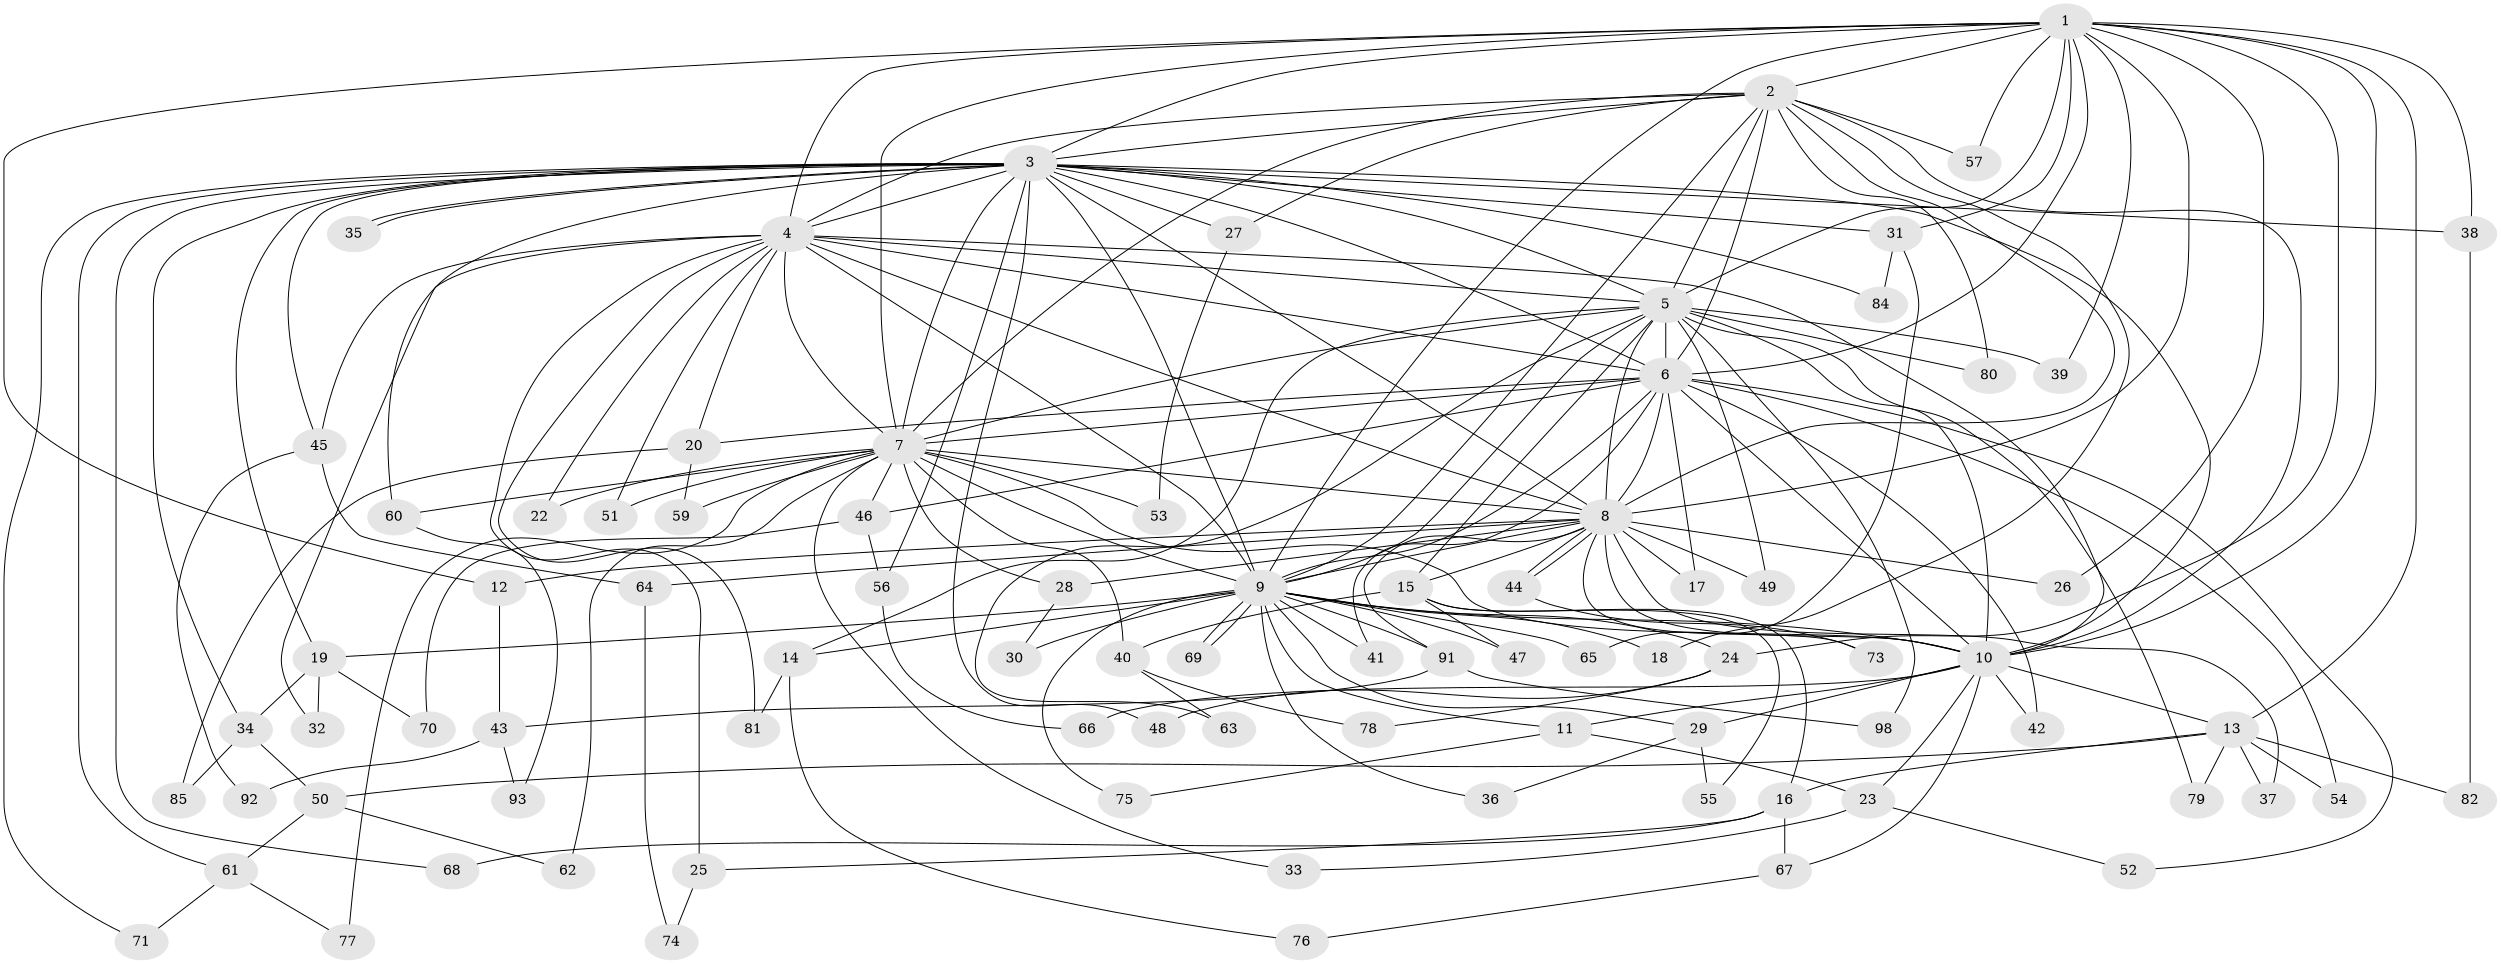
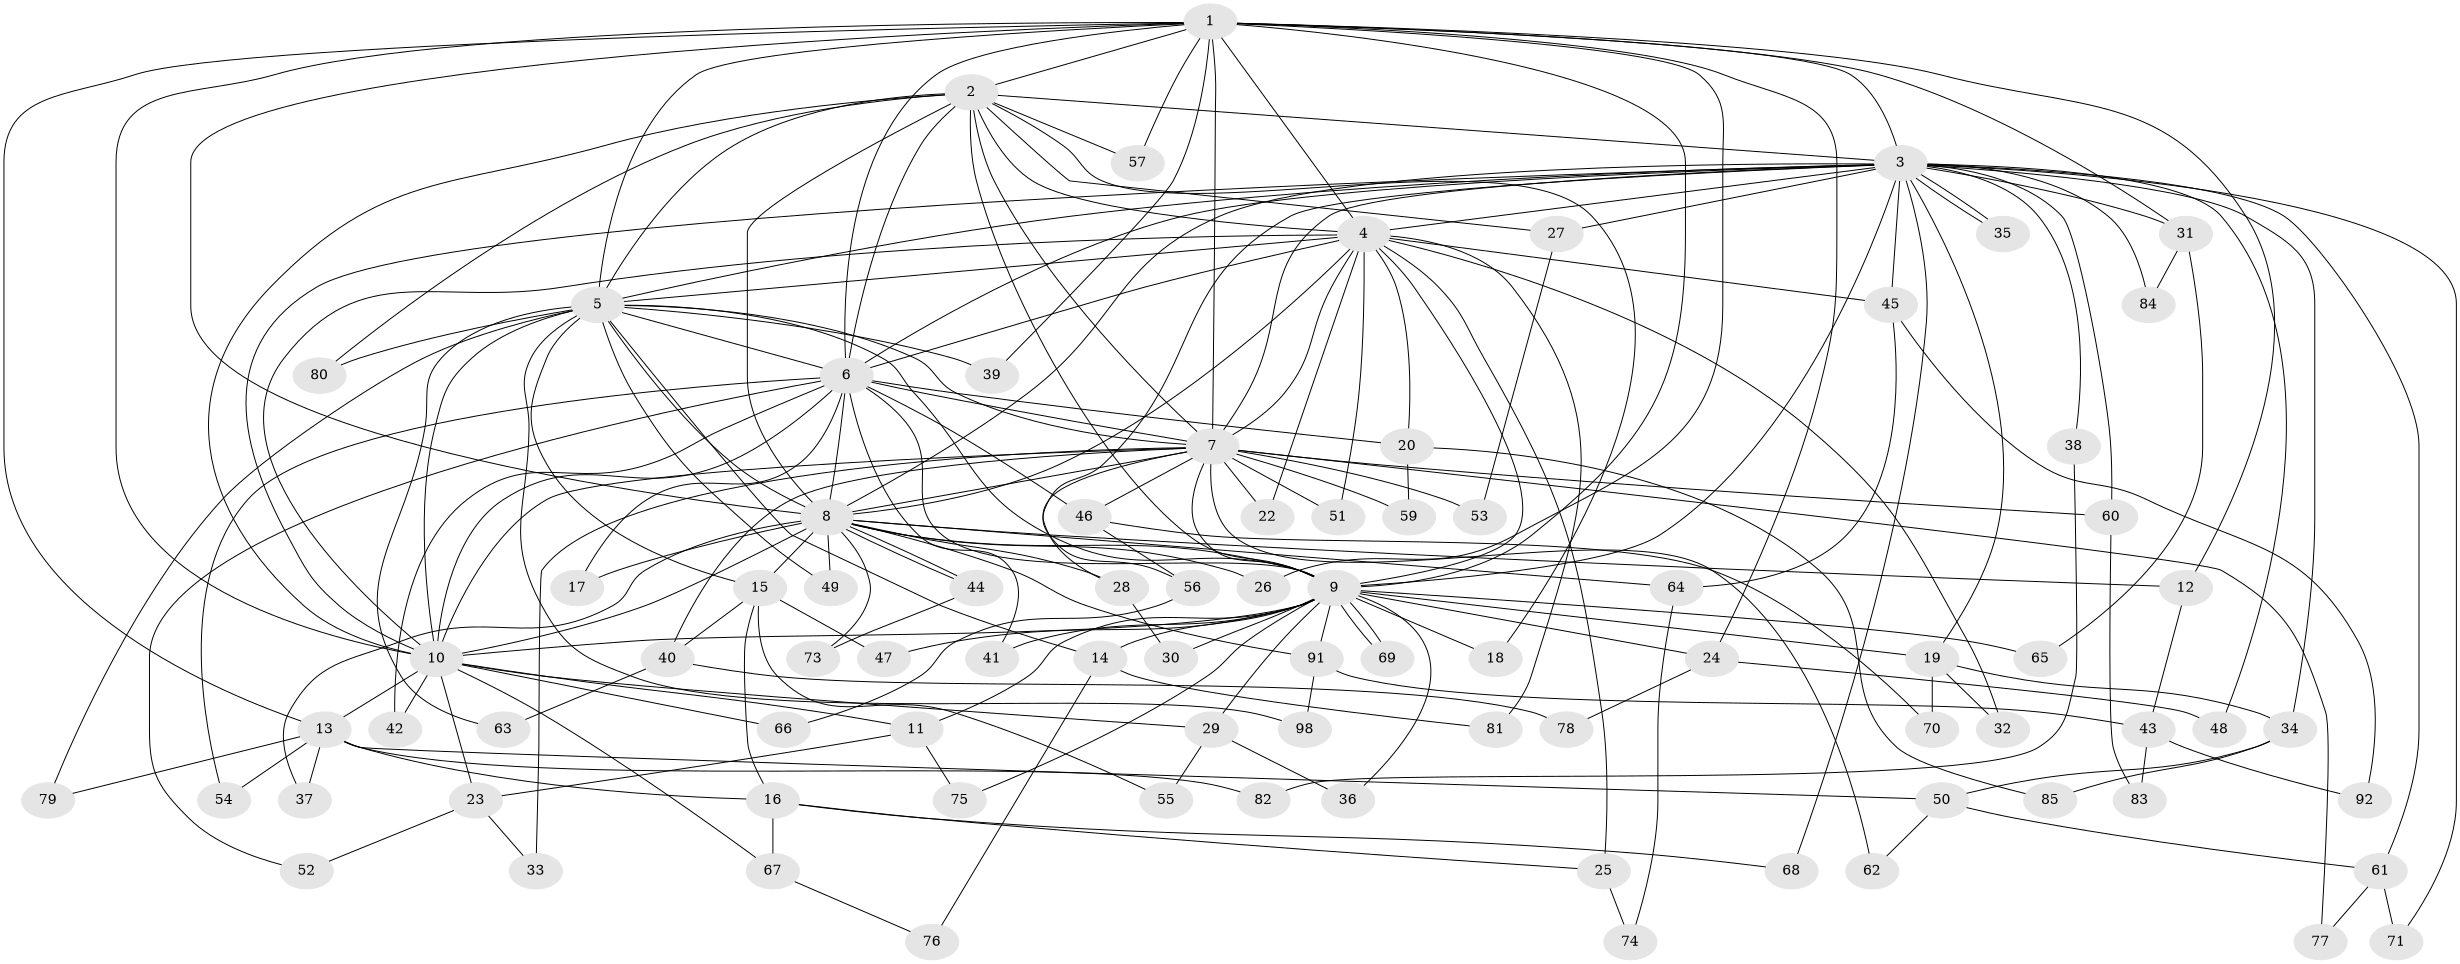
(2340, 43) -> none
(518, 800) -> (2140, 800)
